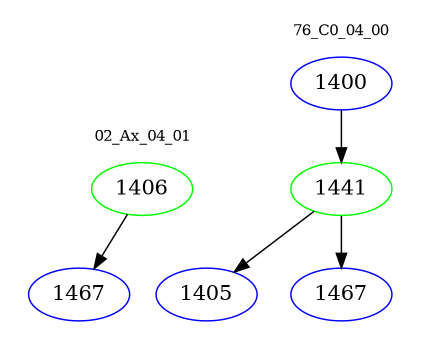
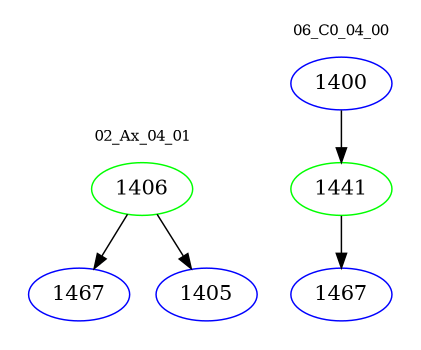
(341, 32) -> (341, 32)
(289, 231) -> (170, 235)
